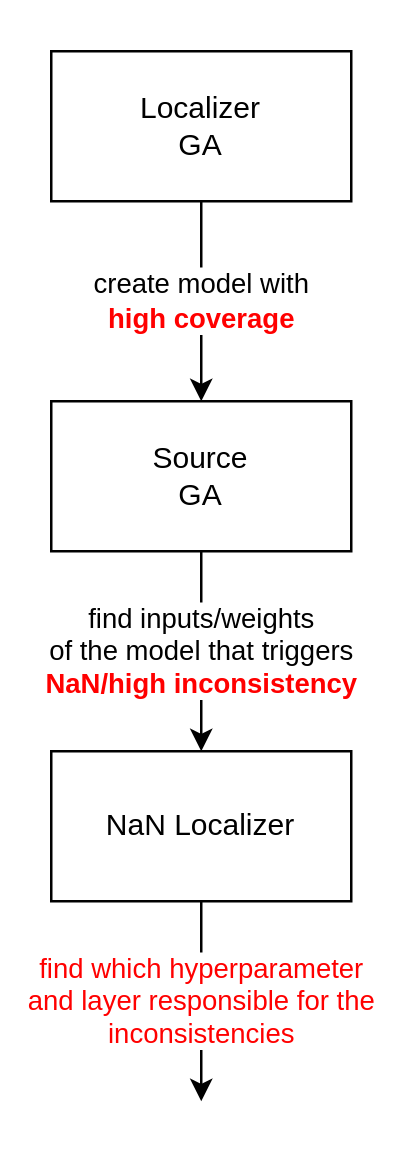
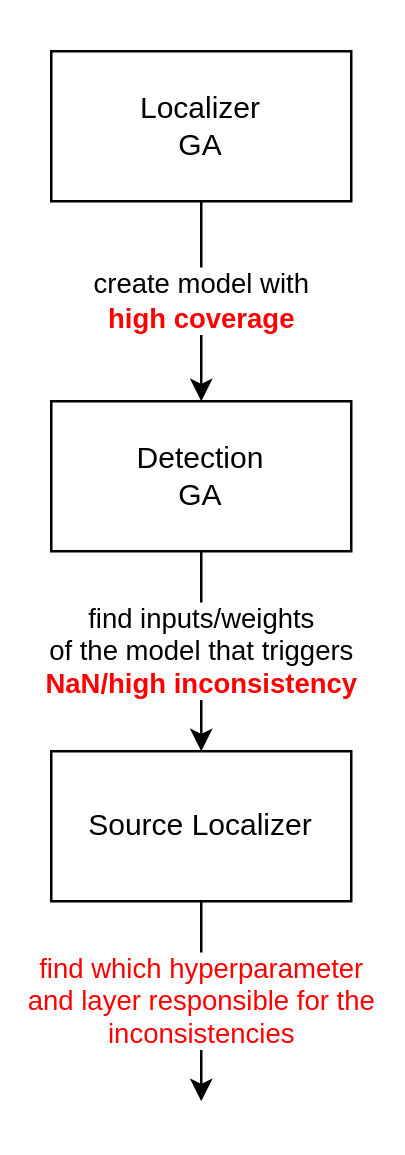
(201, 476) -> (201, 476)
(201, 826) -> (201, 826)
